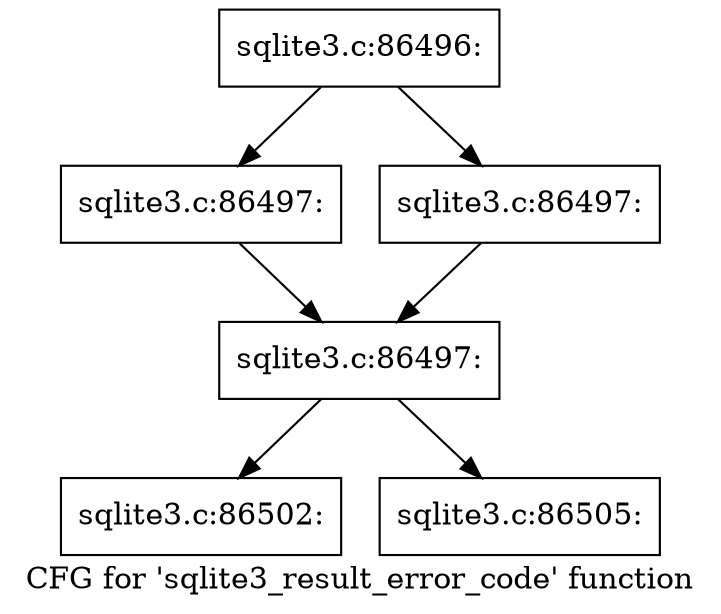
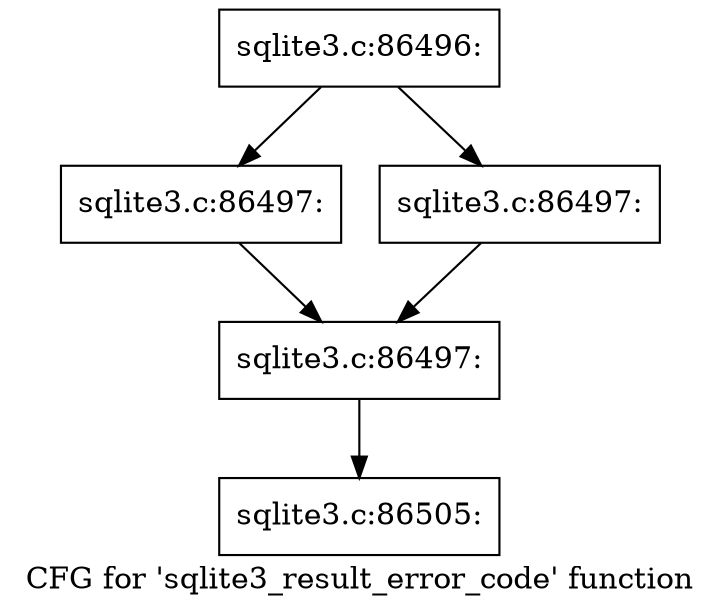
(201, 517) -> none
